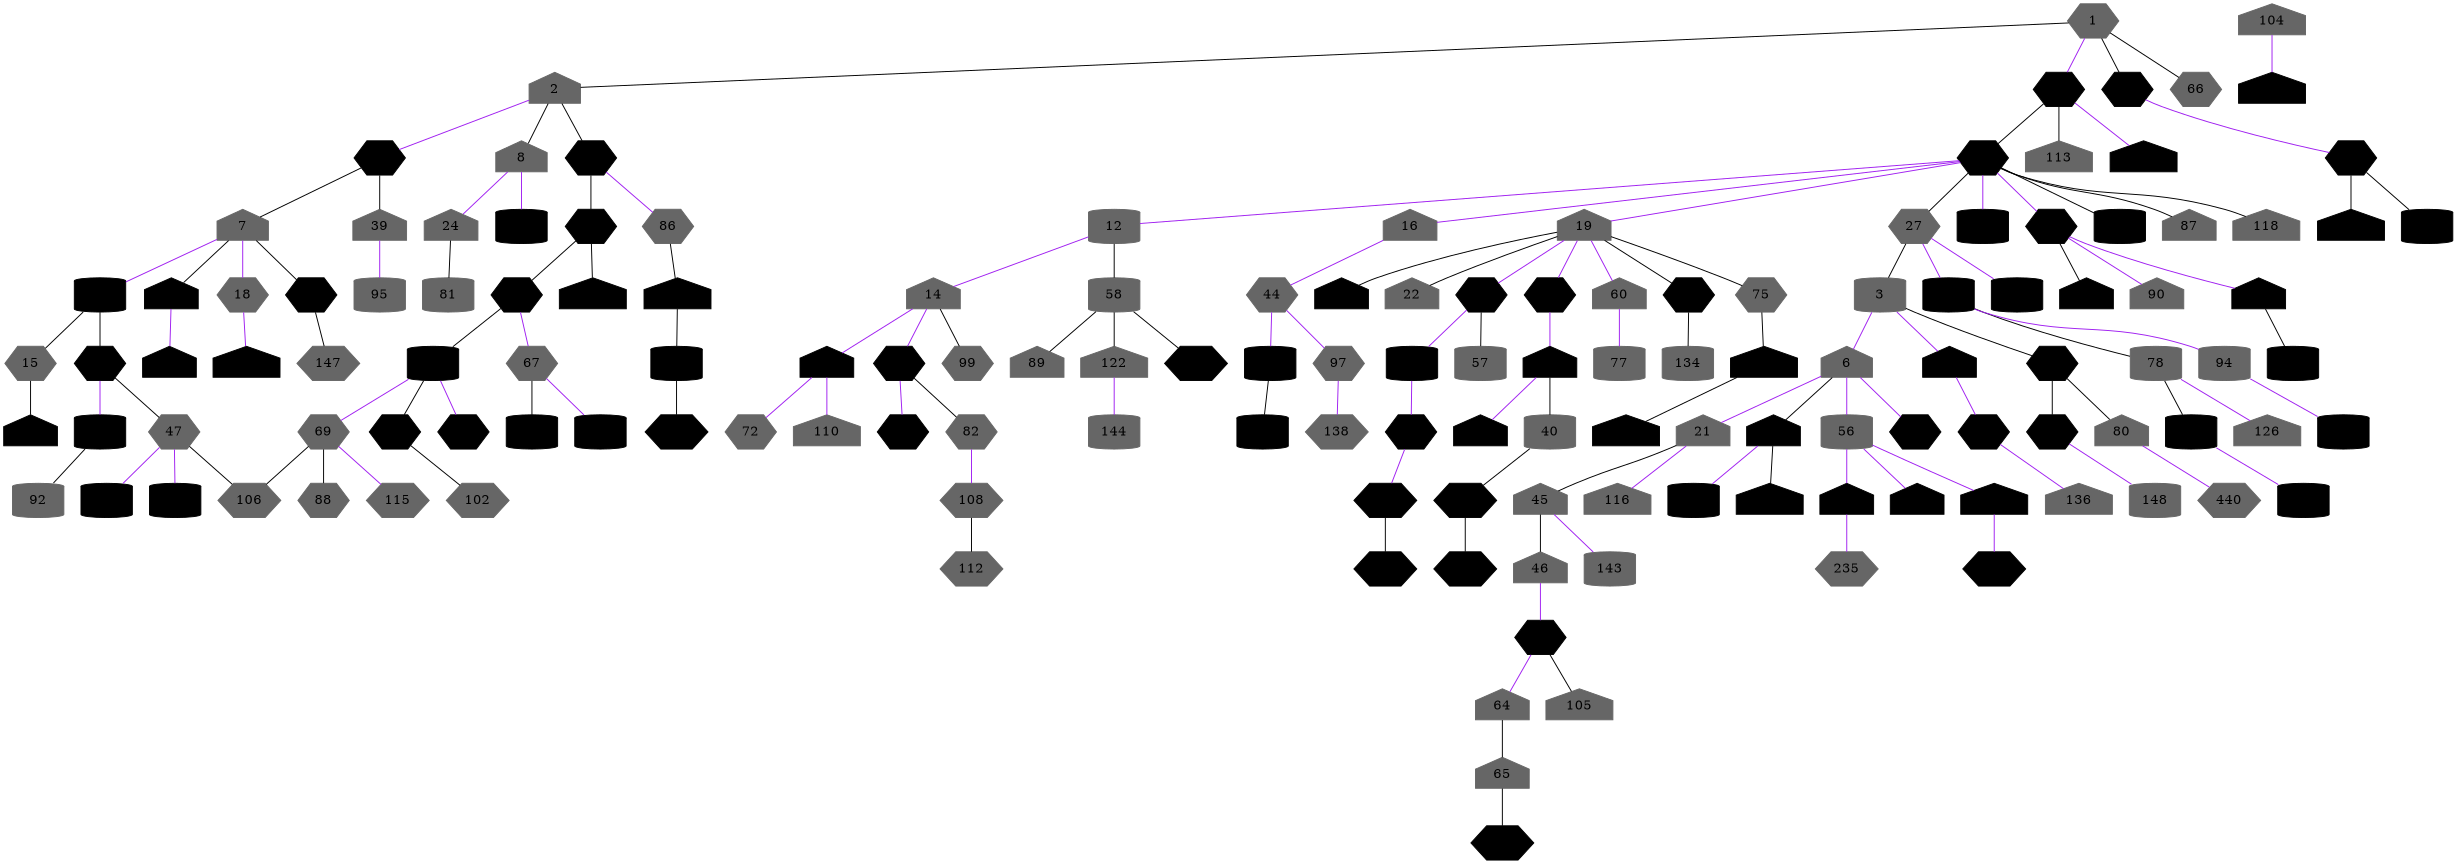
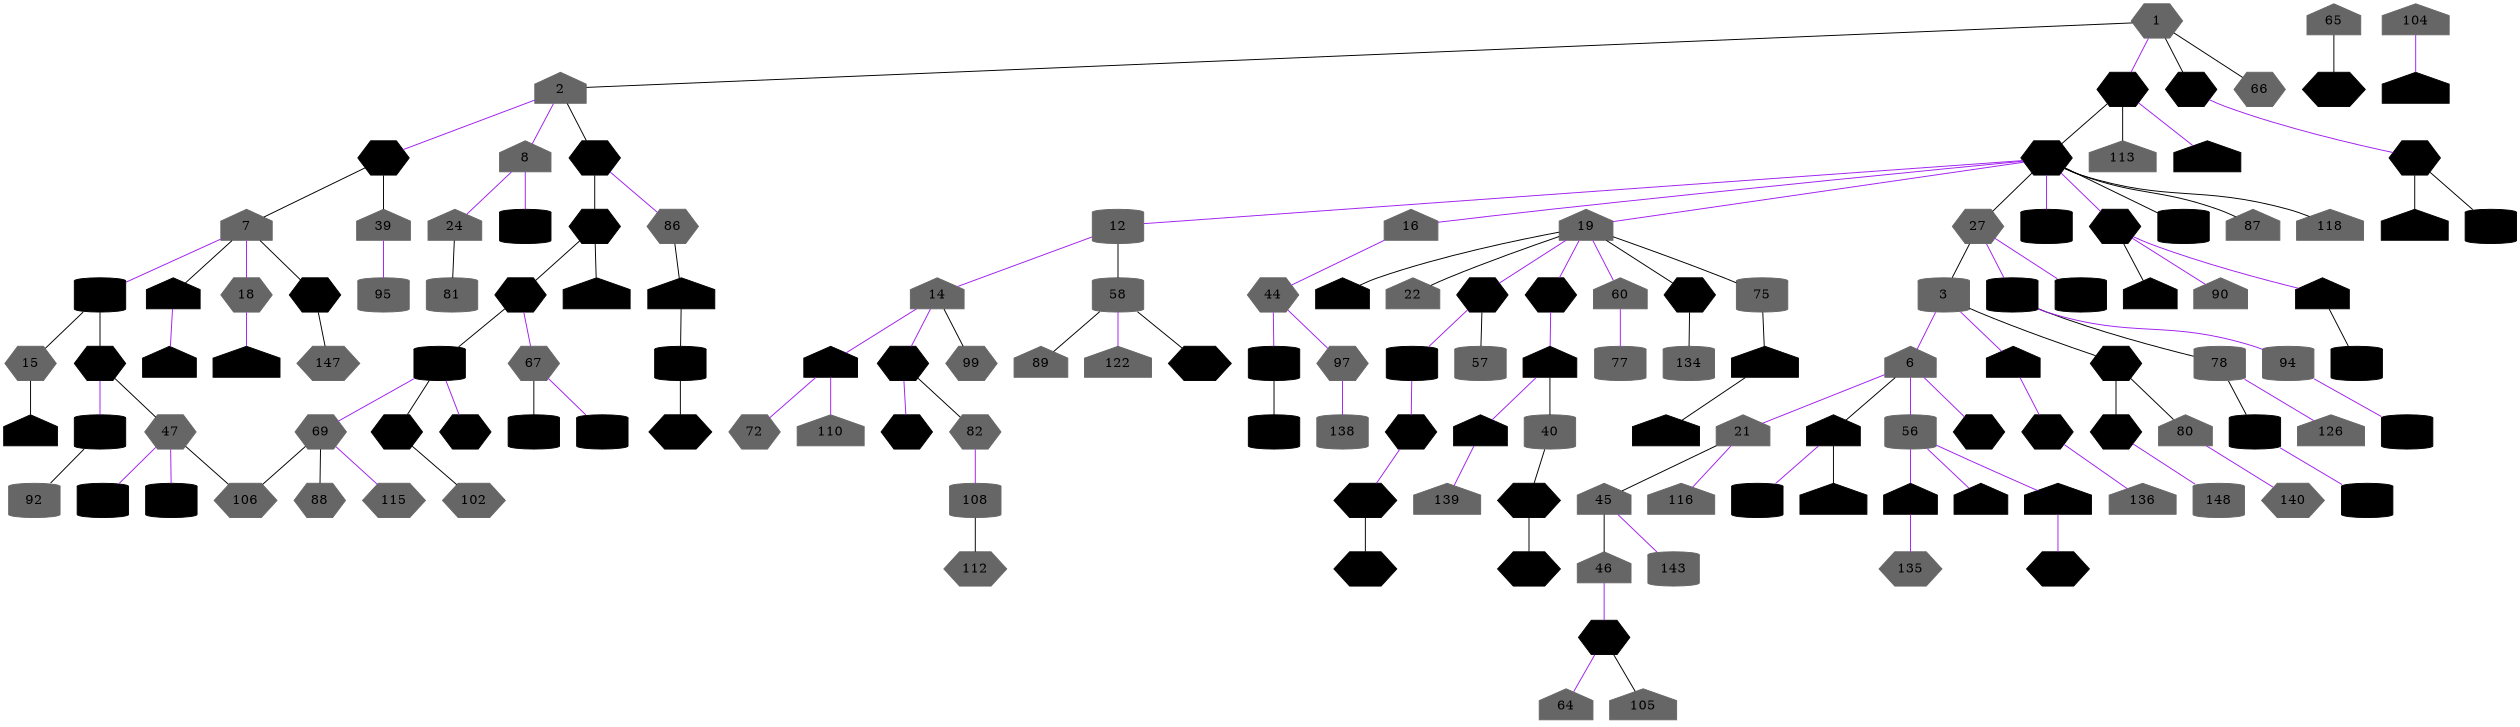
(538, 123) -> (543, 124)
(1761, 295) -> (1762, 295)
(1114, 329) -> (1118, 329)
(1114, 432) -> none
(1337, 432) -> (1343, 432)
(971, 500) -> (975, 500)
none -> (1447, 500)
(2229, 500) -> (2293, 500)
(1847, 569) -> (1910, 569)
(1502, 739) -> none
